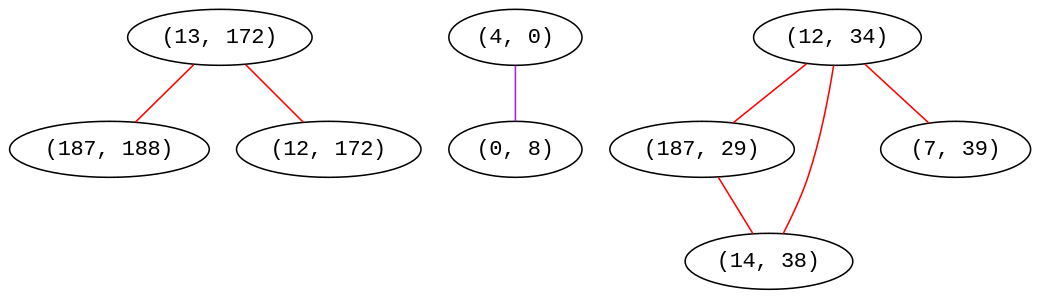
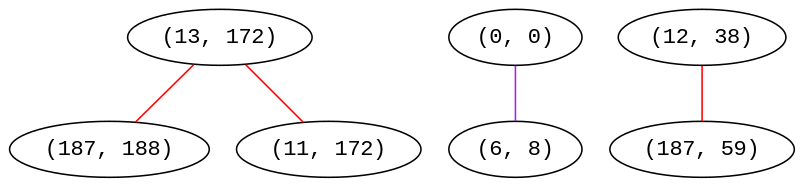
(515, 37) -> (515, 37)
(837, 37) -> (702, 37)
(329, 149) -> (329, 149)
(515, 149) -> (515, 149)
(702, 149) -> (702, 149)
(956, 149) -> none
(769, 261) -> none
